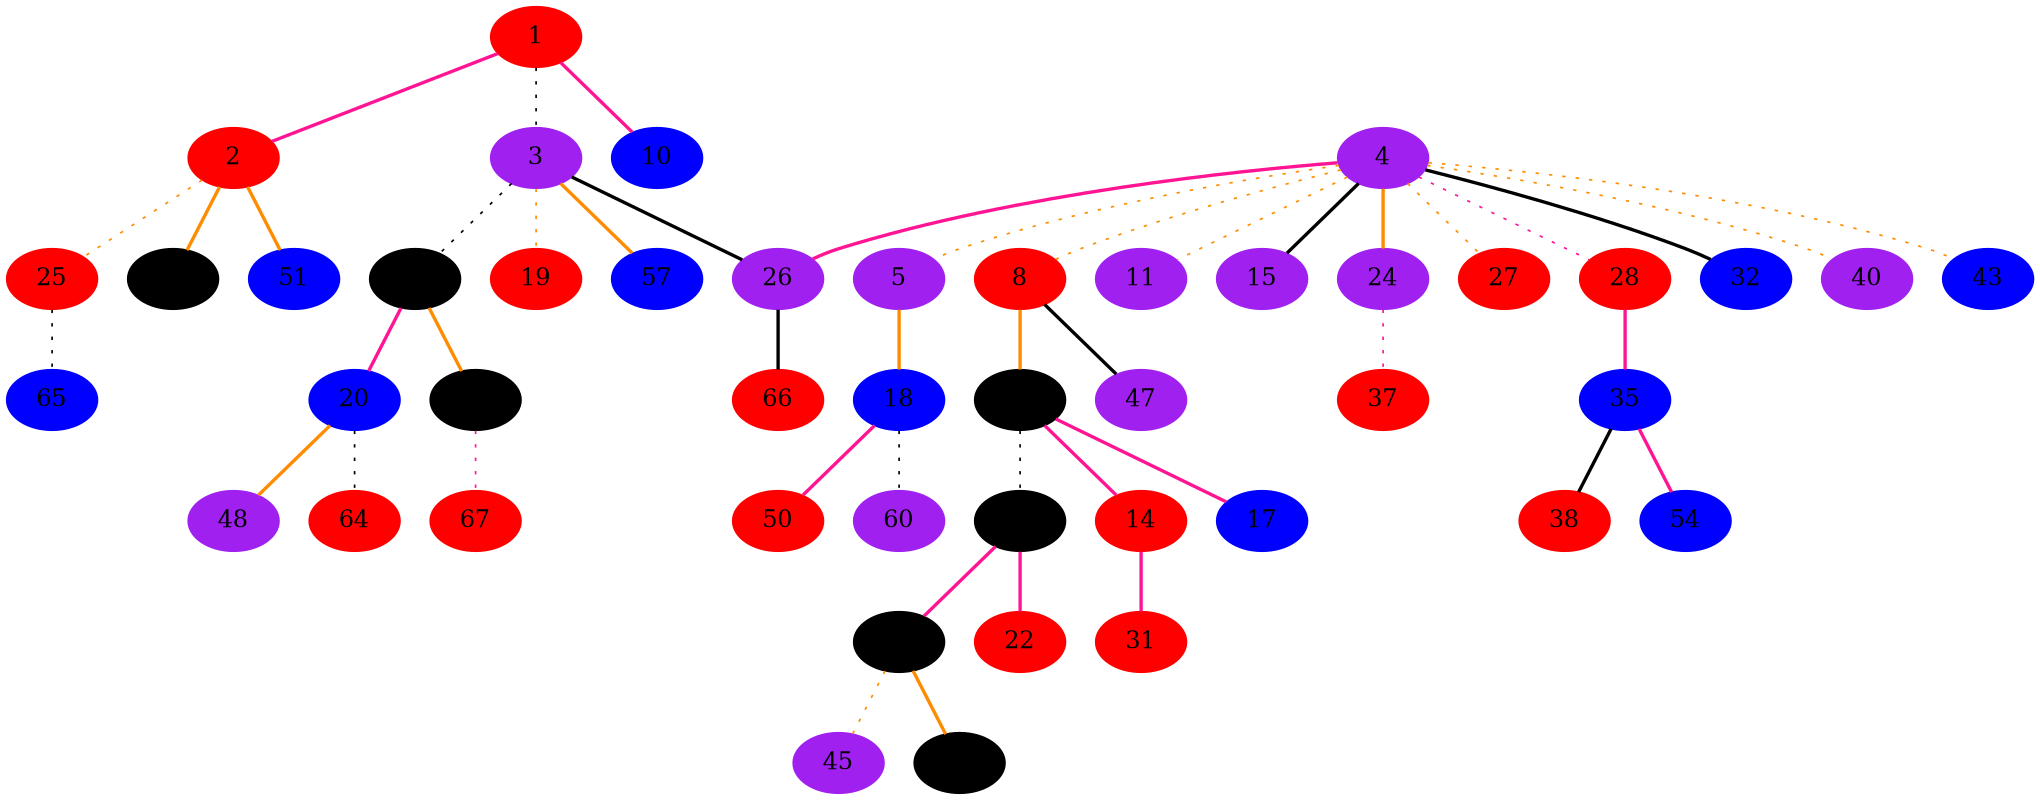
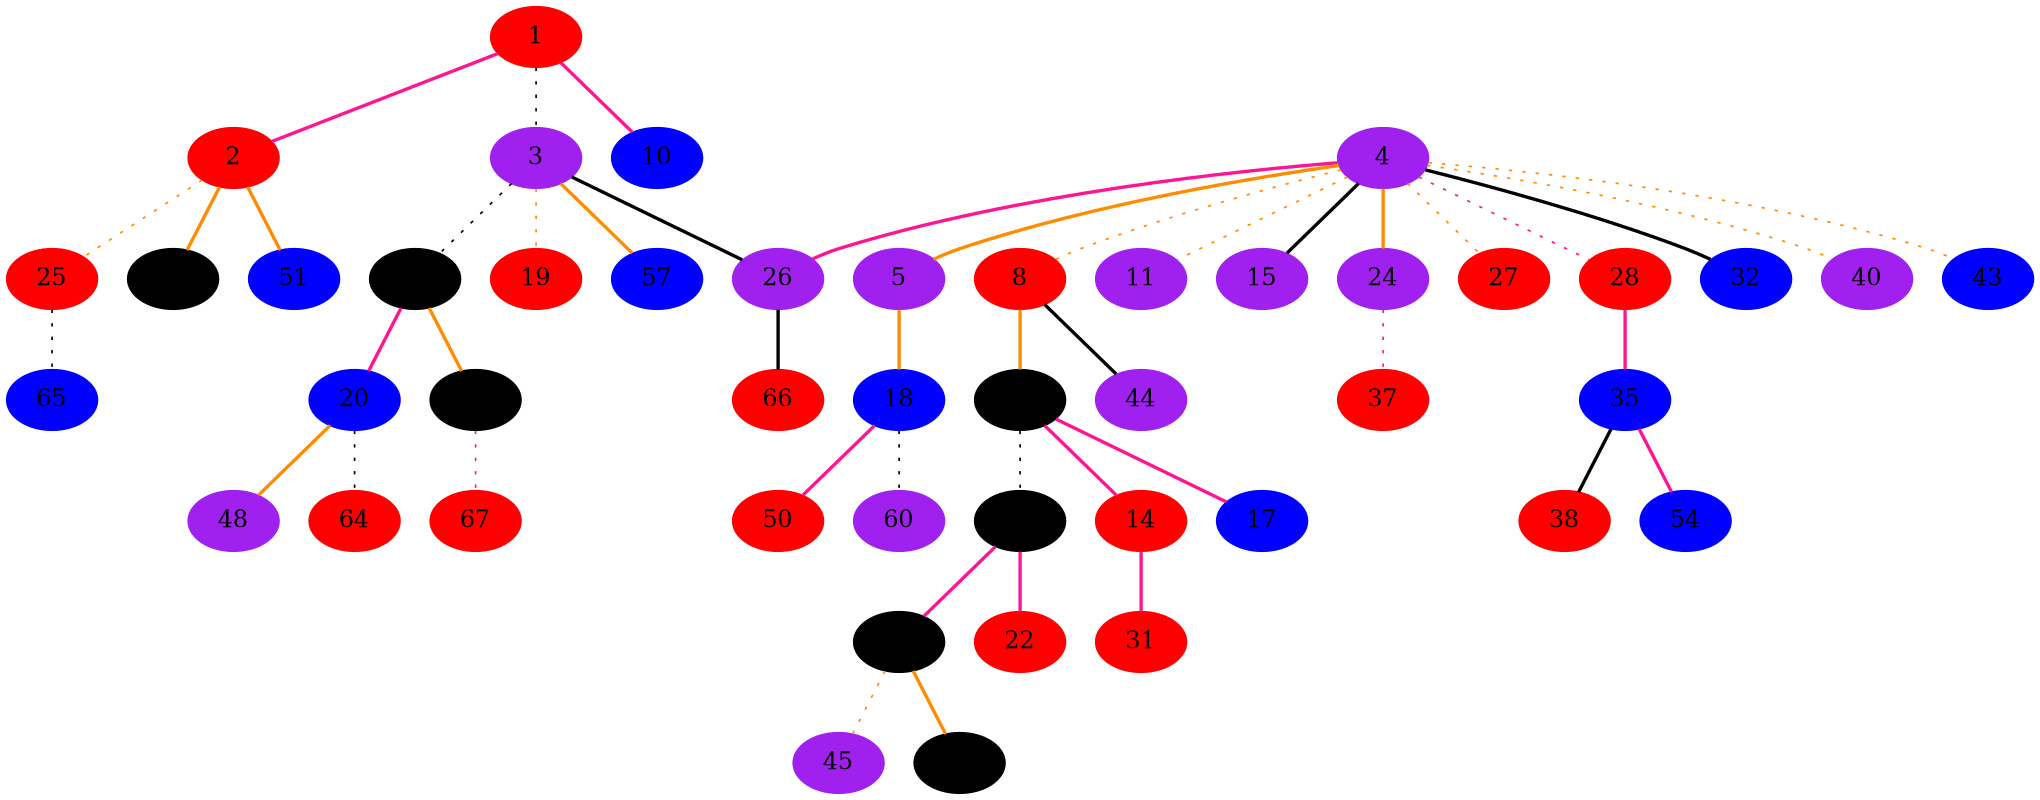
(1134, 202) -> (1134, 202)
(1141, 400) -> (1141, 400)
